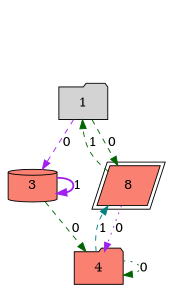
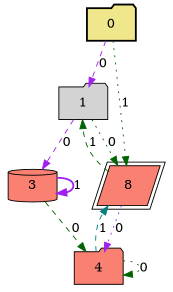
none -> (111, 24)
(103, 139) -> (103, 139)
